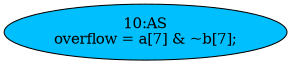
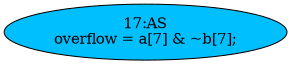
(146, 32) -> (146, 32)
